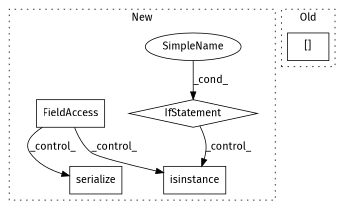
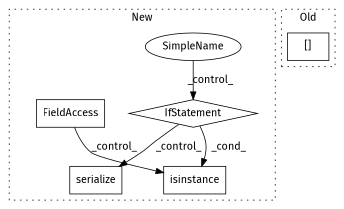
(211, 80) -> (211, 80)
(229, 147) -> (229, 147)
(32, 156) -> (153, 143)
